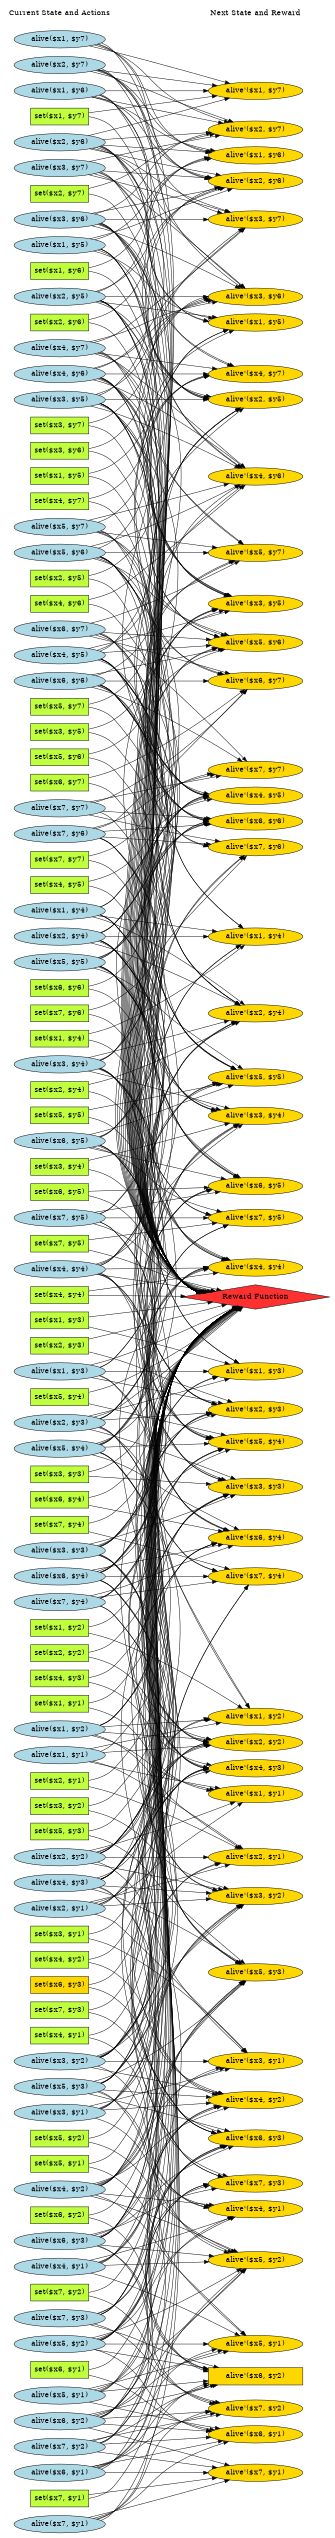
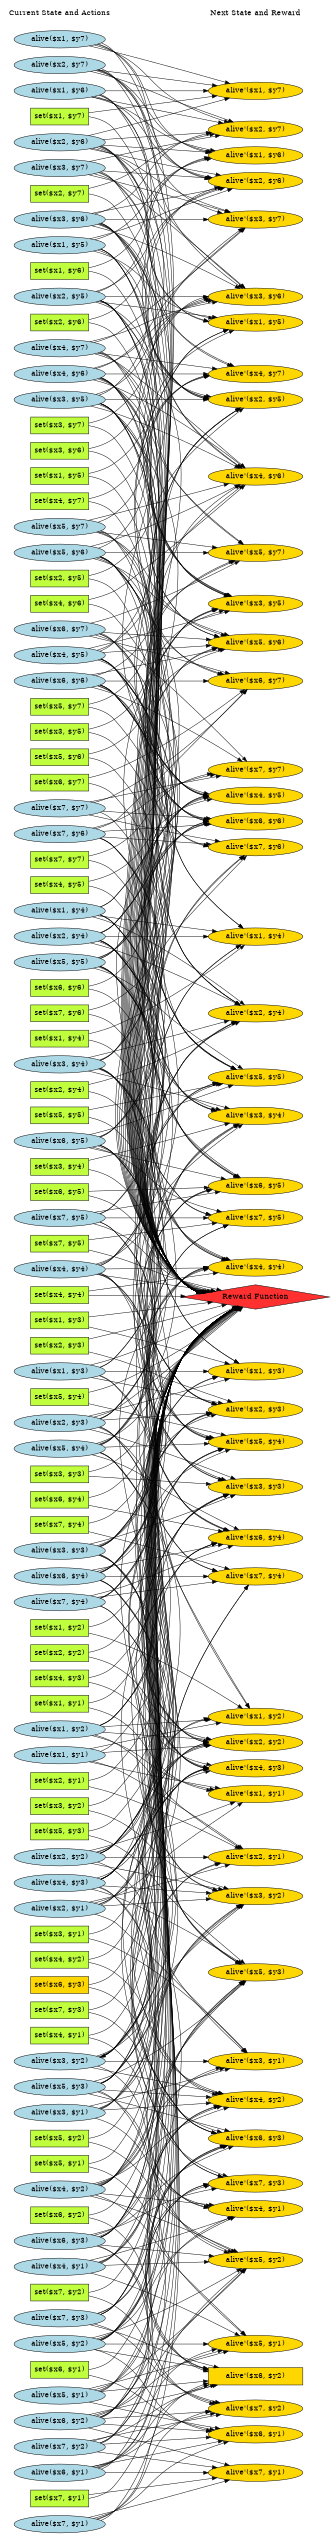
(158, 1678) -> (158, 1673)
